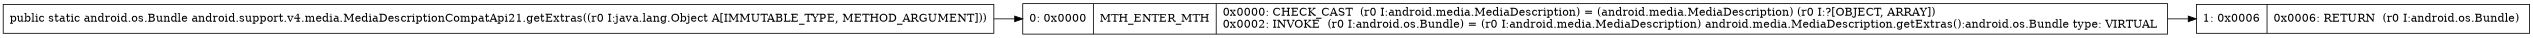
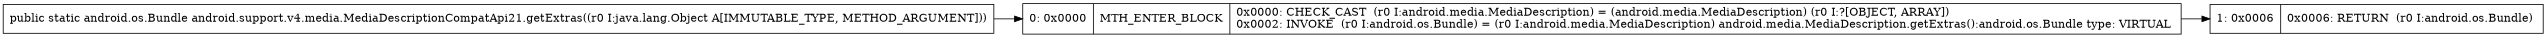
(1155, 18) -> (1162, 18)
